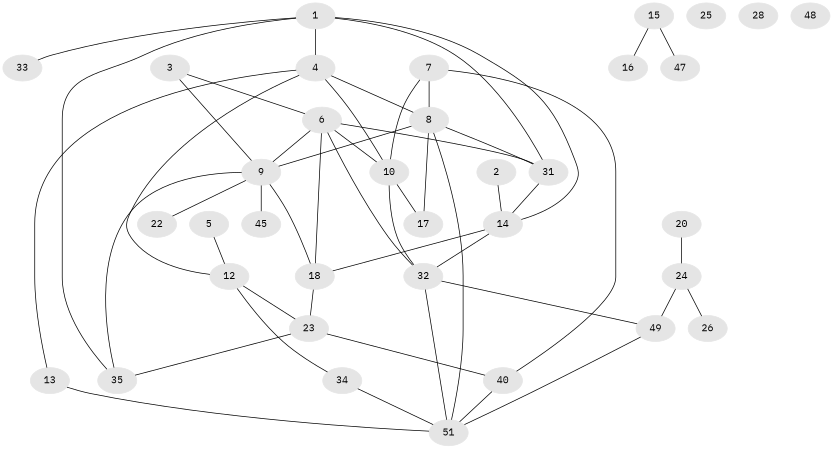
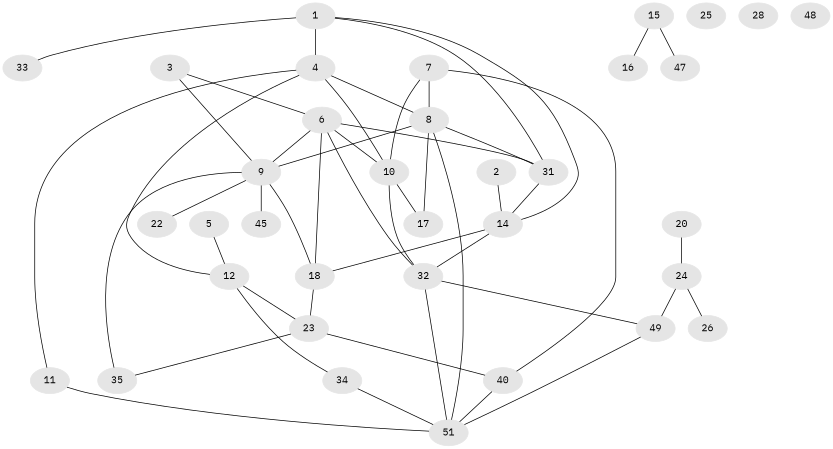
(63, 115) -> none
(50, 381) -> (50, 381)
